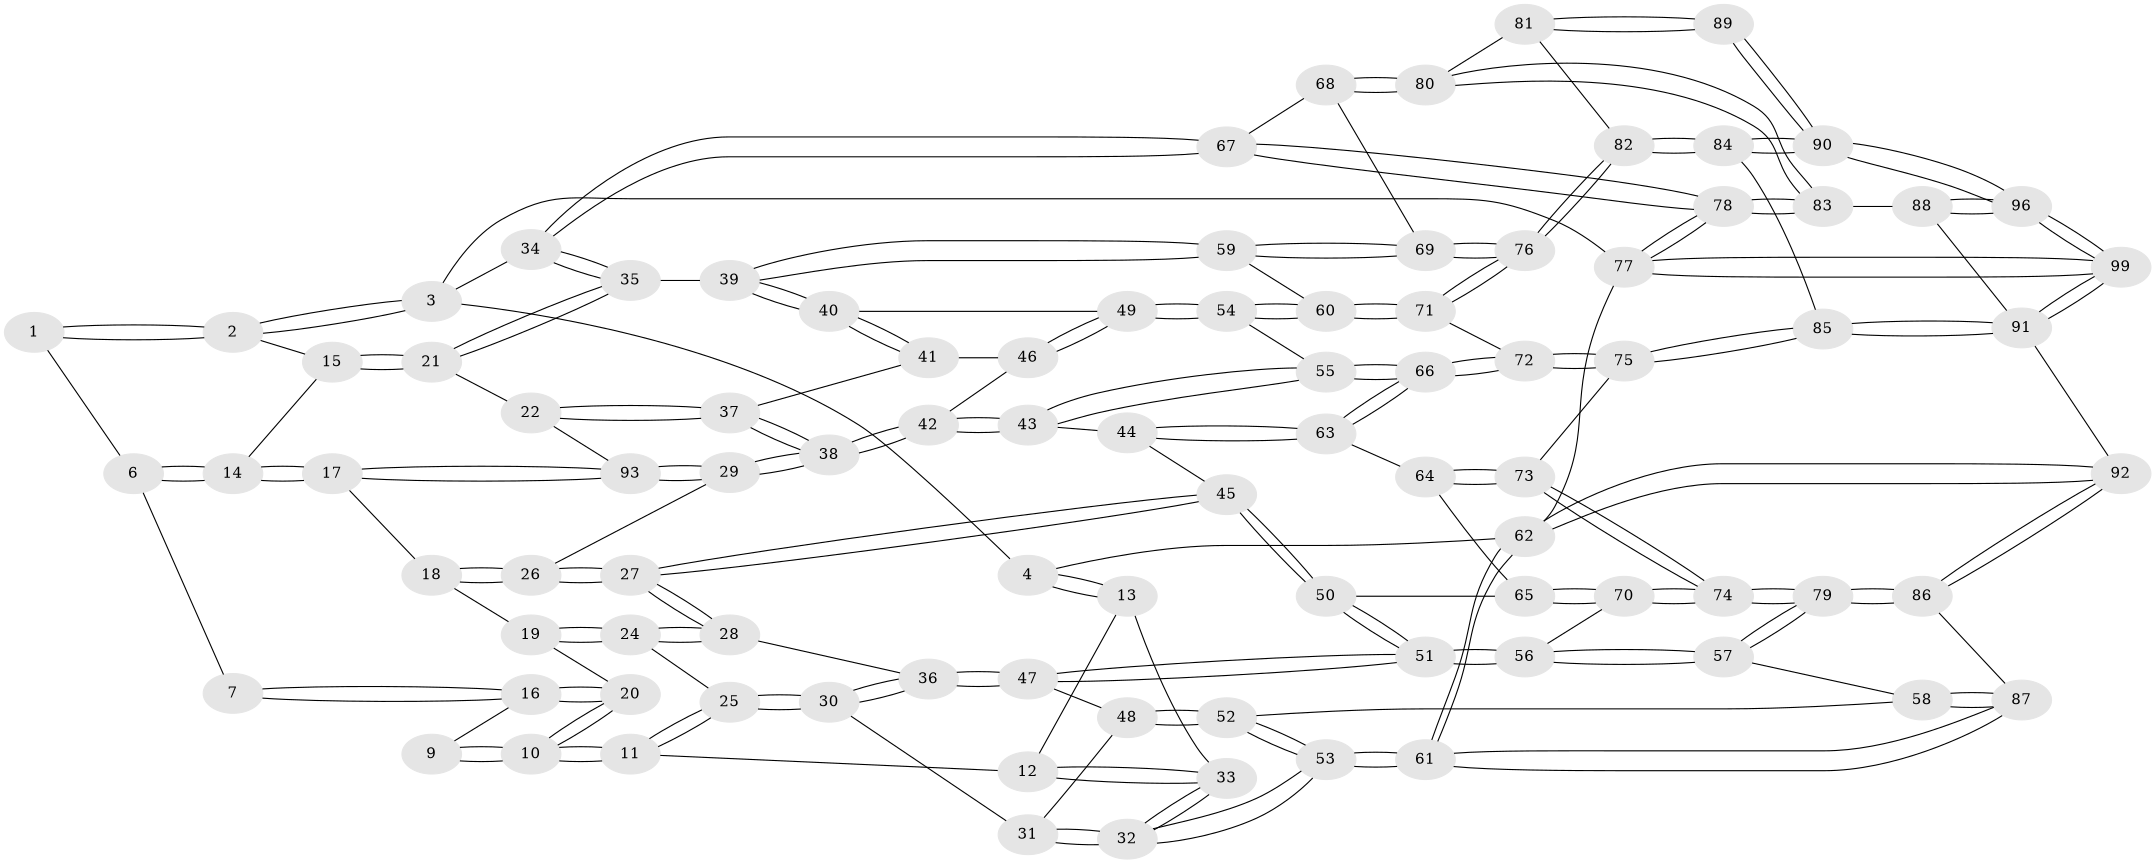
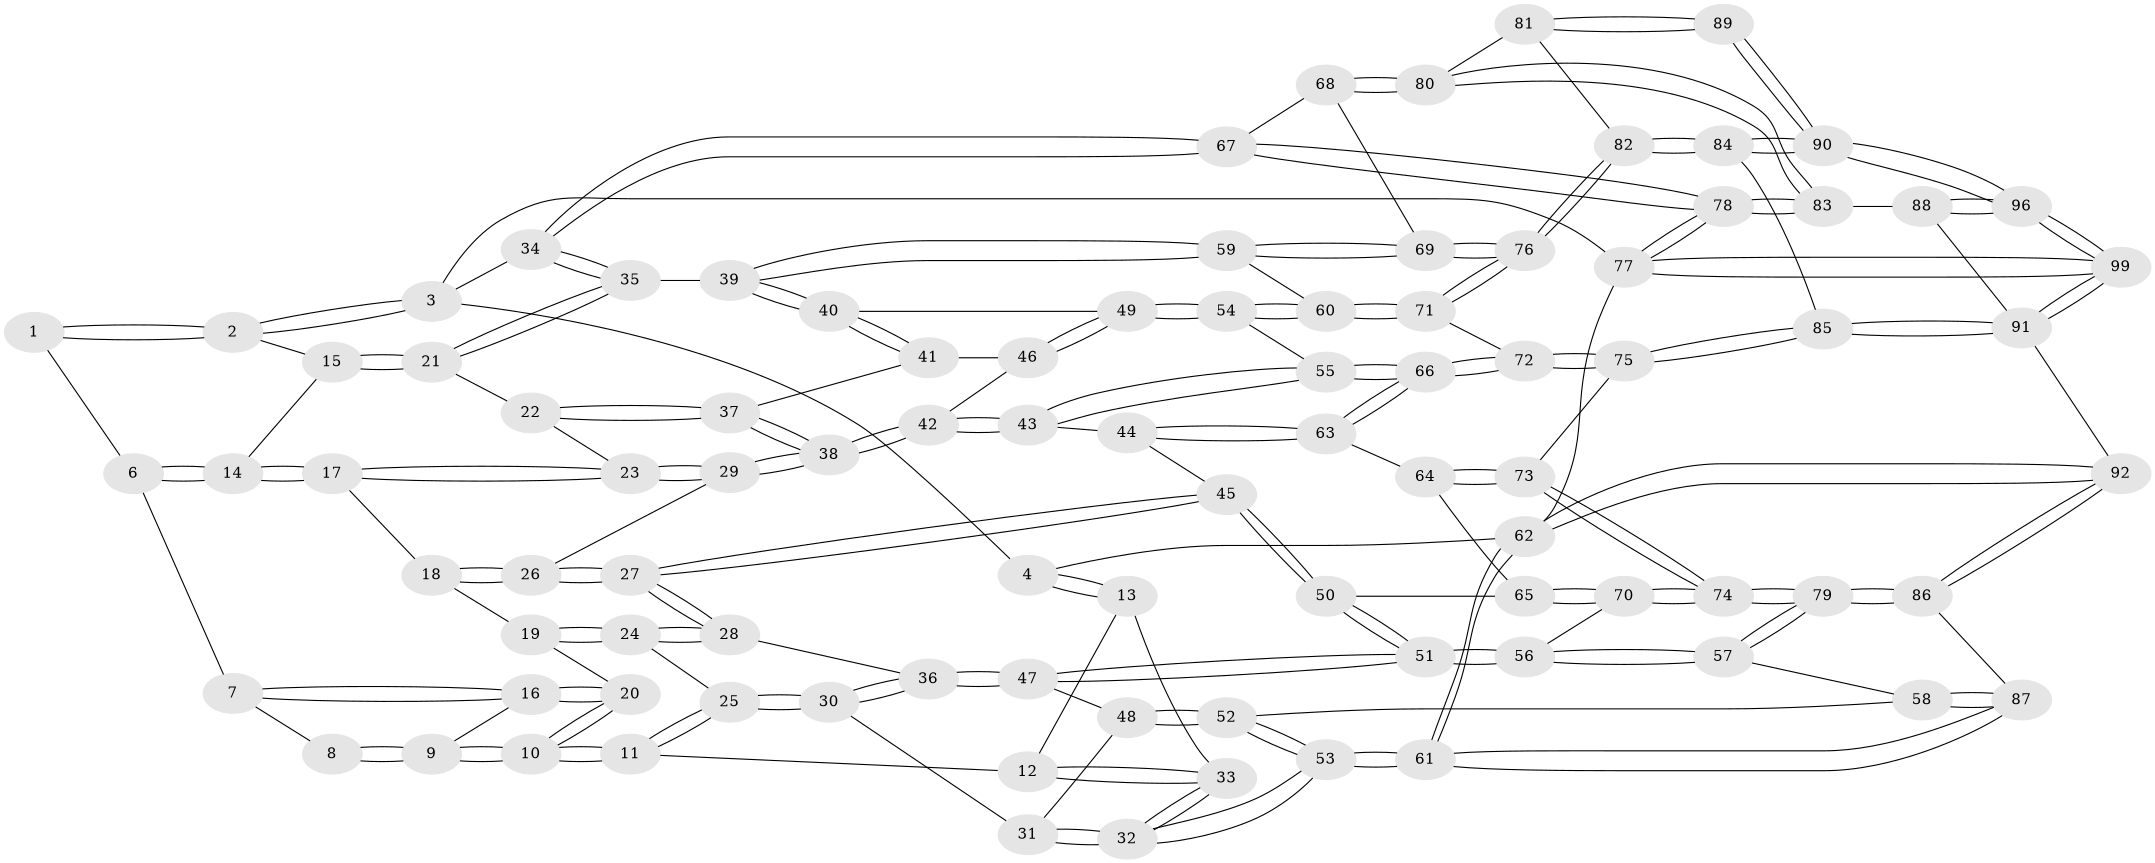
(630, 474) -> (630, 474)
none -> (332, 754)
